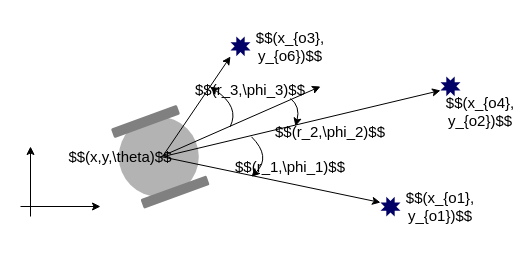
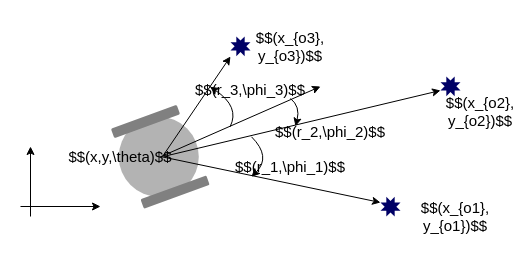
(291, 47) -> (291, 47)
(481, 112) -> (481, 112)
(441, 207) -> (456, 217)
